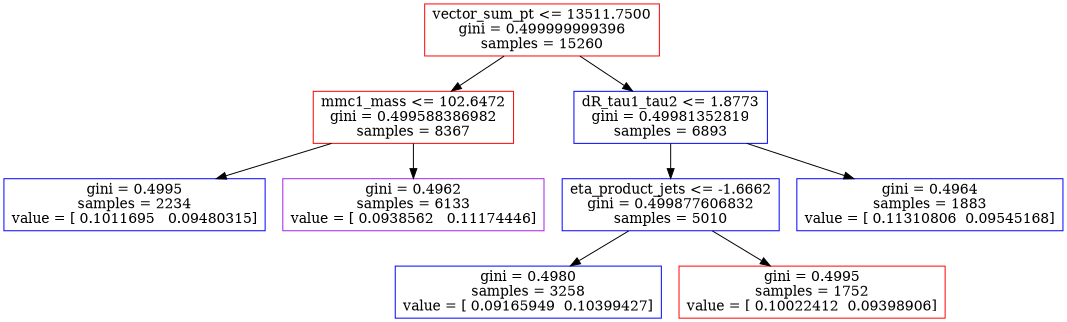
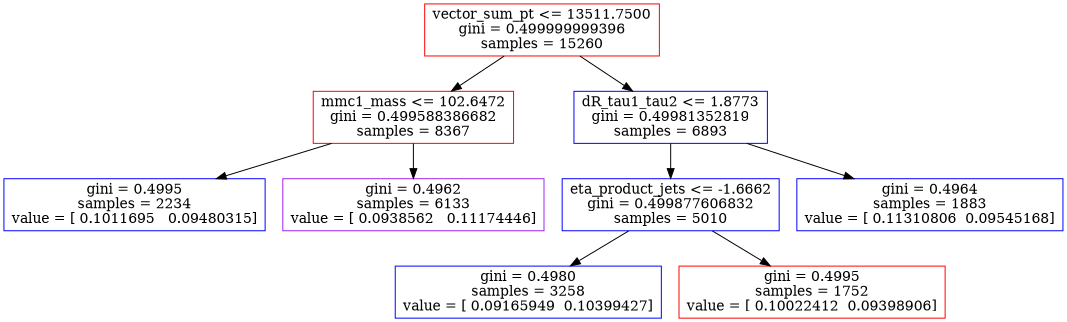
(413, 117) -> (413, 117)
